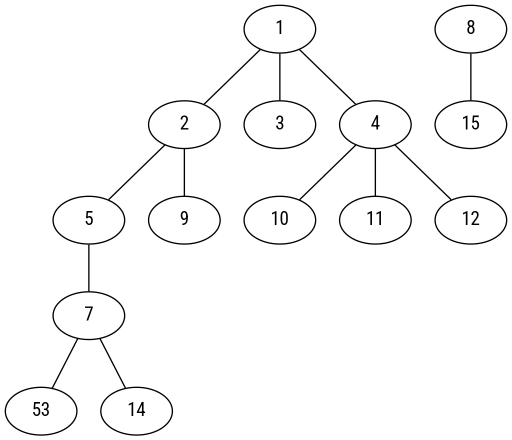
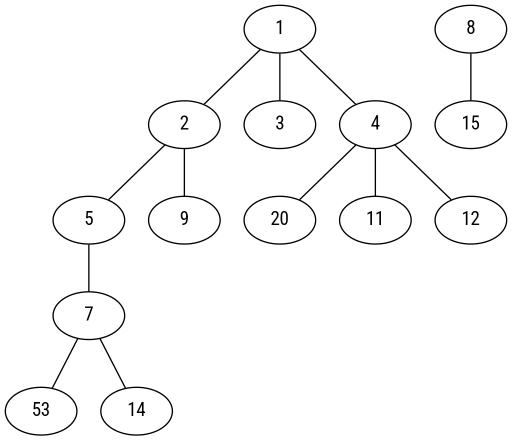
(280, 220) -> (280, 220)
